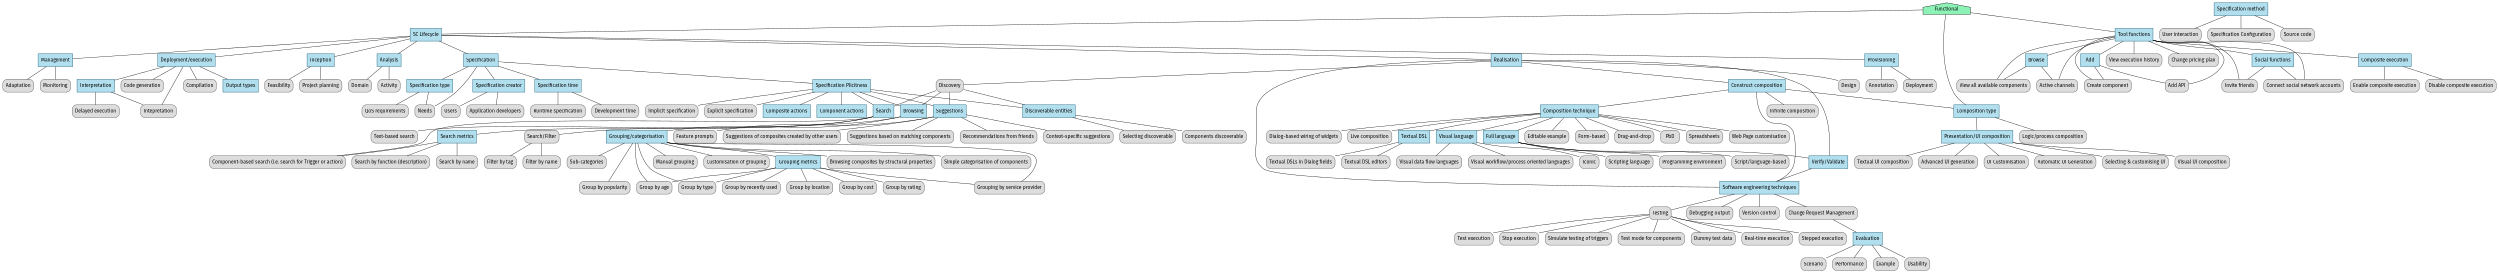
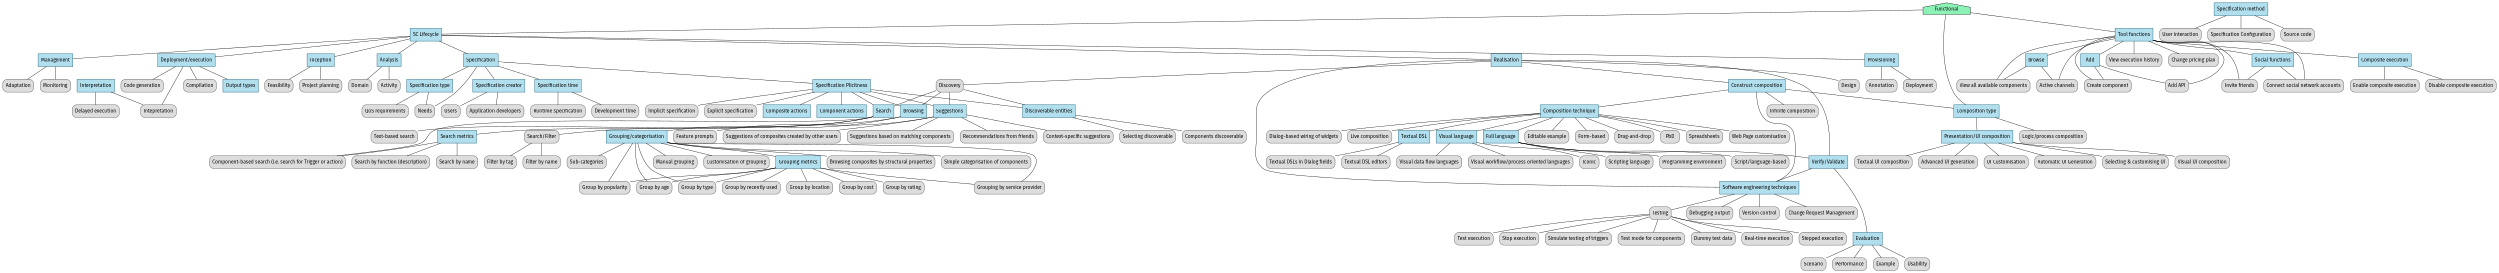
(139, 73) -> none
none -> (696, 176)
(1845, 226) -> (1856, 198)
